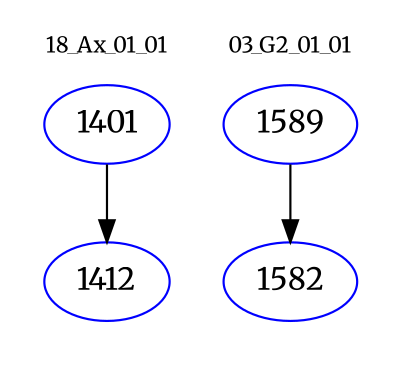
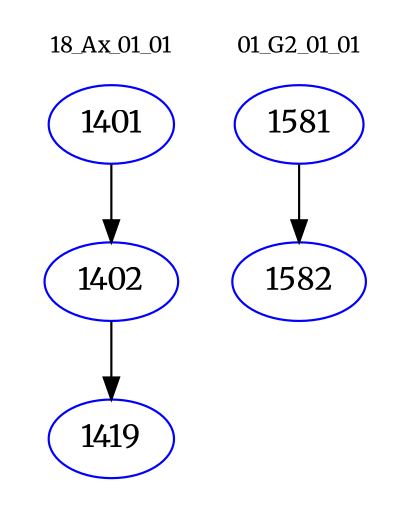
(290, 47) -> (299, 47)
(290, 124) -> (299, 124)
(107, 282) -> (111, 282)
none -> (111, 439)
